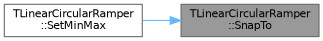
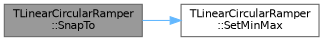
(156, 20) -> (156, 20)
